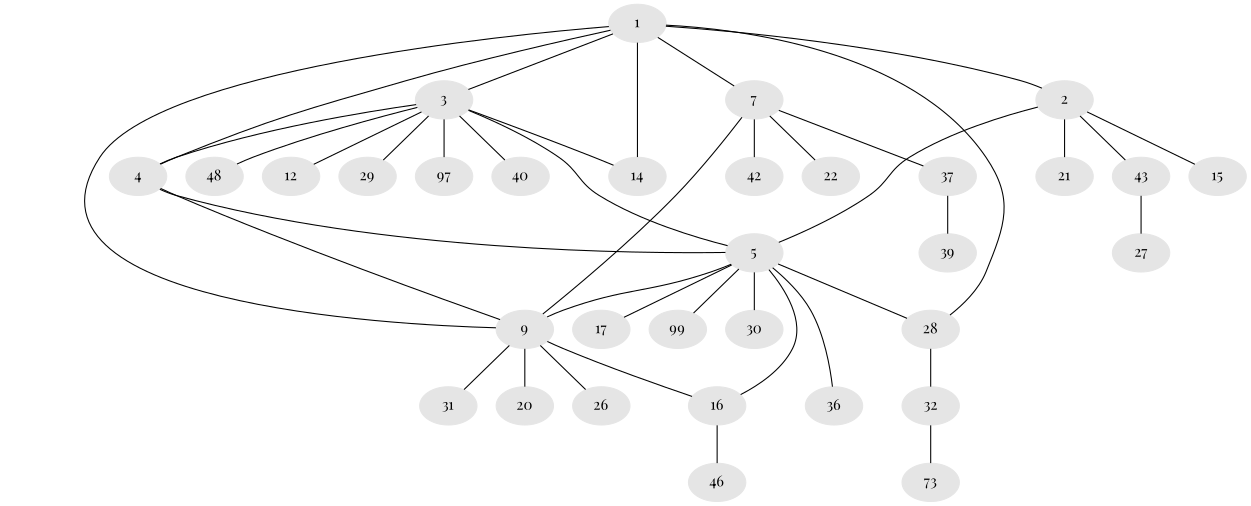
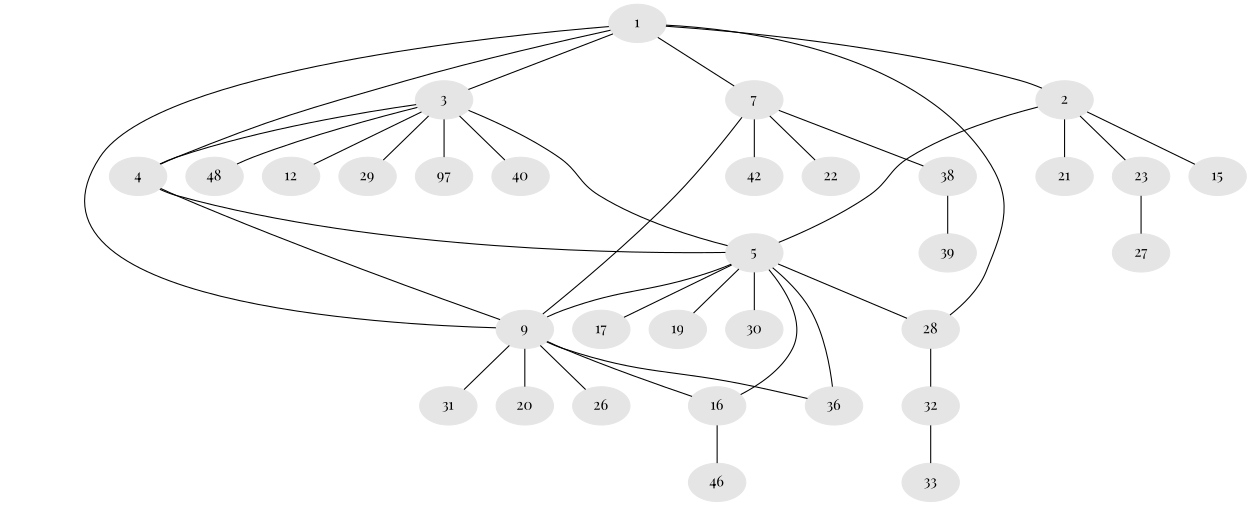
(637, 176) -> none
(948, 176) -> (948, 176)
(1141, 176) -> (1141, 176)
(678, 329) -> (678, 329)
none -> (676, 373)
(931, 482) -> (931, 482)
